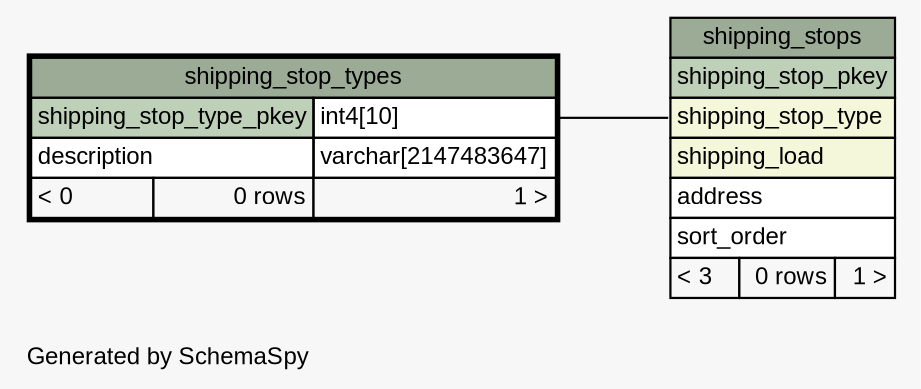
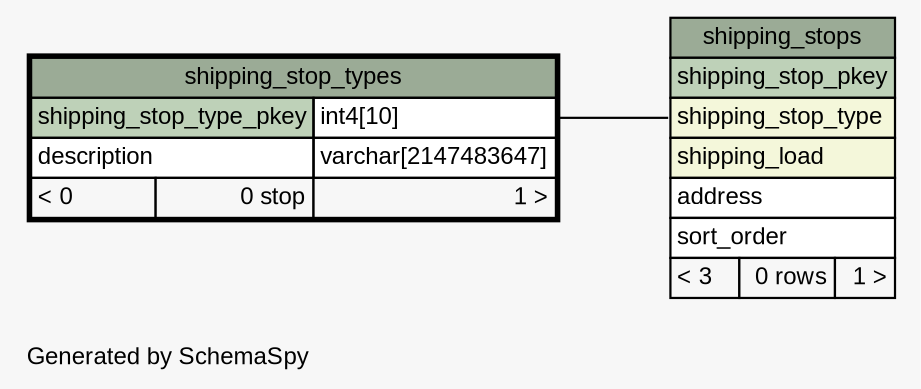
(270, 197) -> (274, 197)
